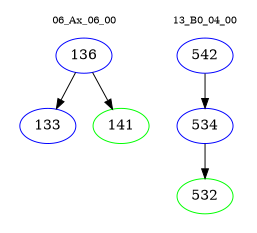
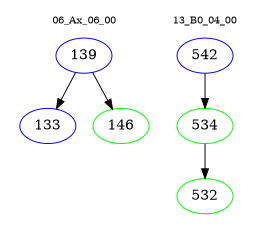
(84, 56) -> (84, 56)
(121, 126) -> (121, 126)
(205, 126) -> (205, 126)
